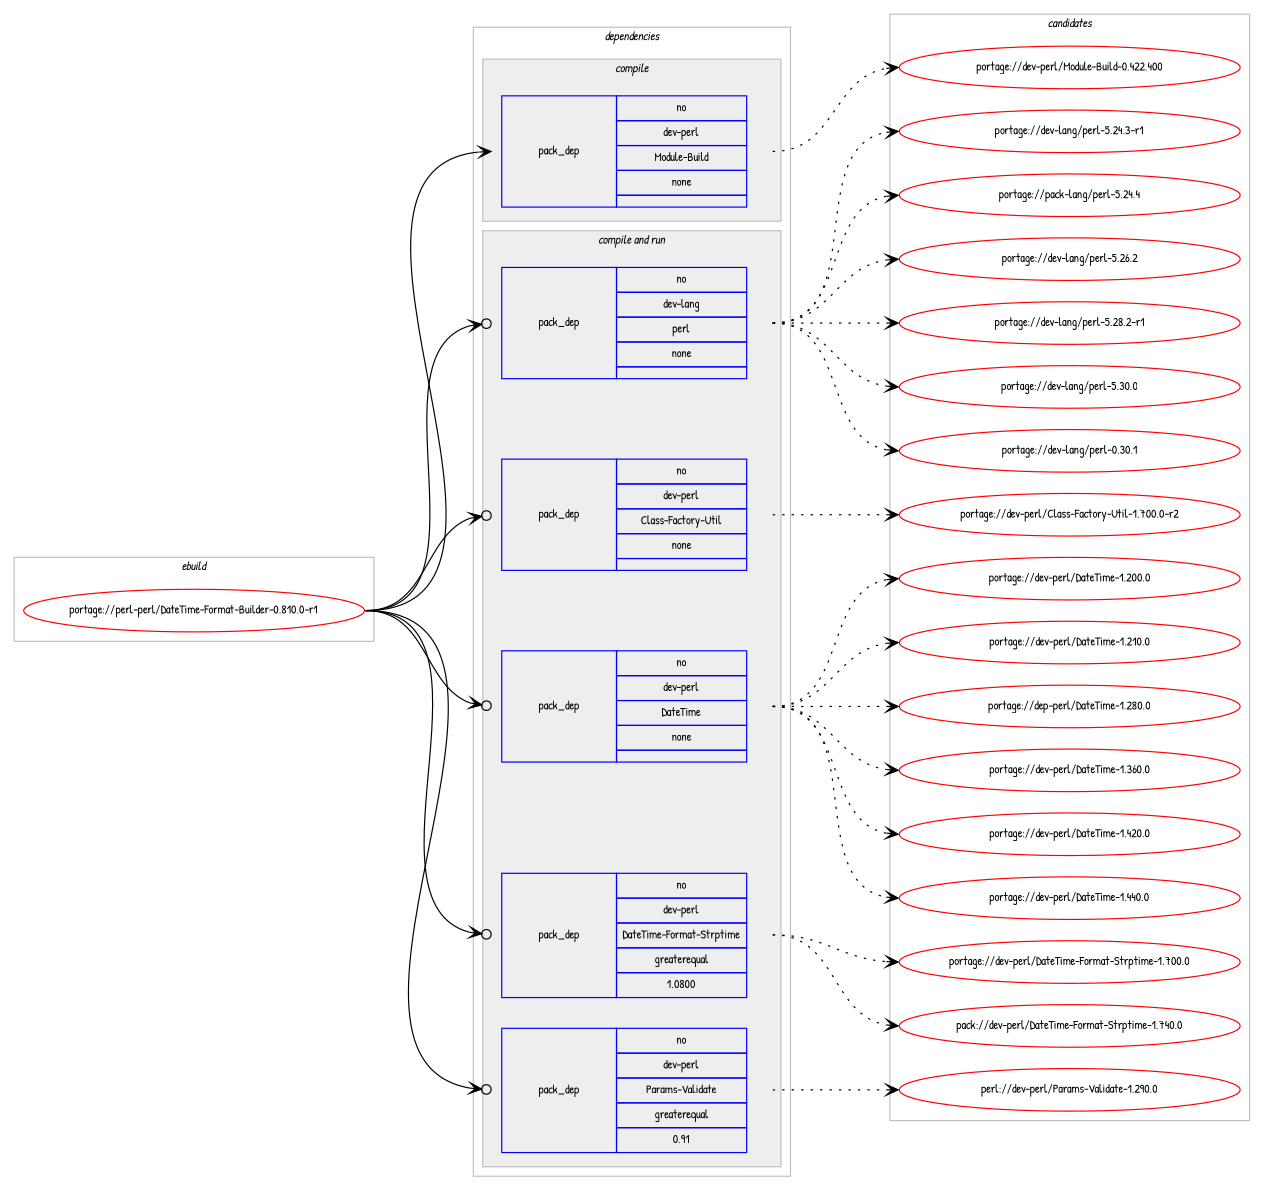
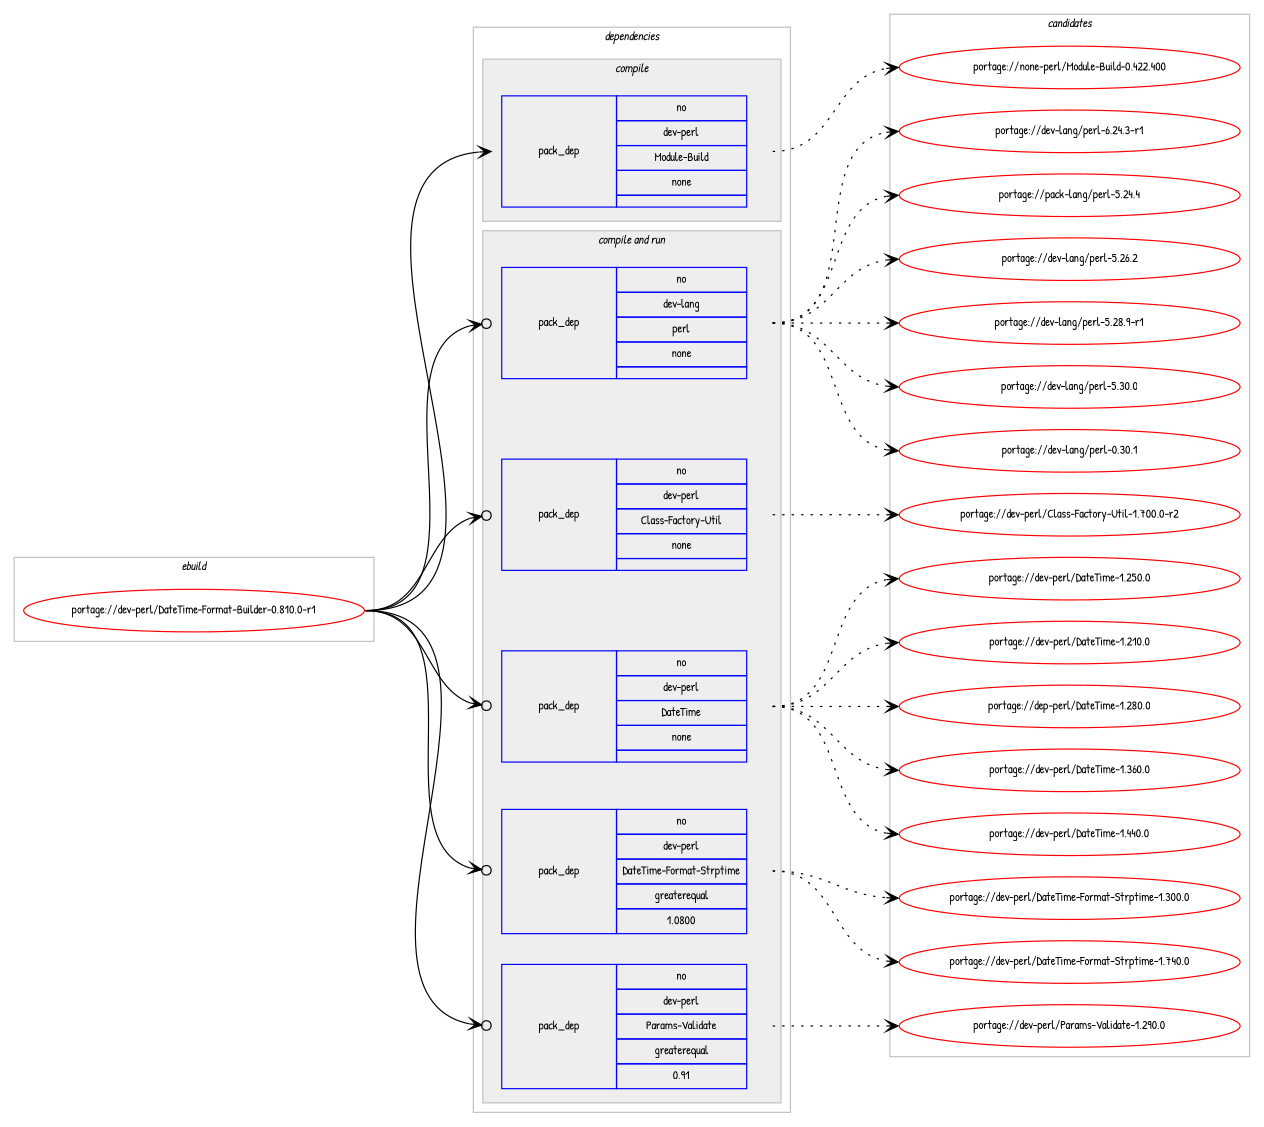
(1070, 67) -> (1070, 67)
(1070, 131) -> (1070, 131)
(1070, 323) -> (1070, 323)
(1070, 579) -> (1070, 579)
(194, 611) -> (194, 611)
(1070, 834) -> none
(1070, 962) -> (1070, 898)
(1070, 1026) -> (1070, 962)
(1070, 1090) -> (1070, 1026)
